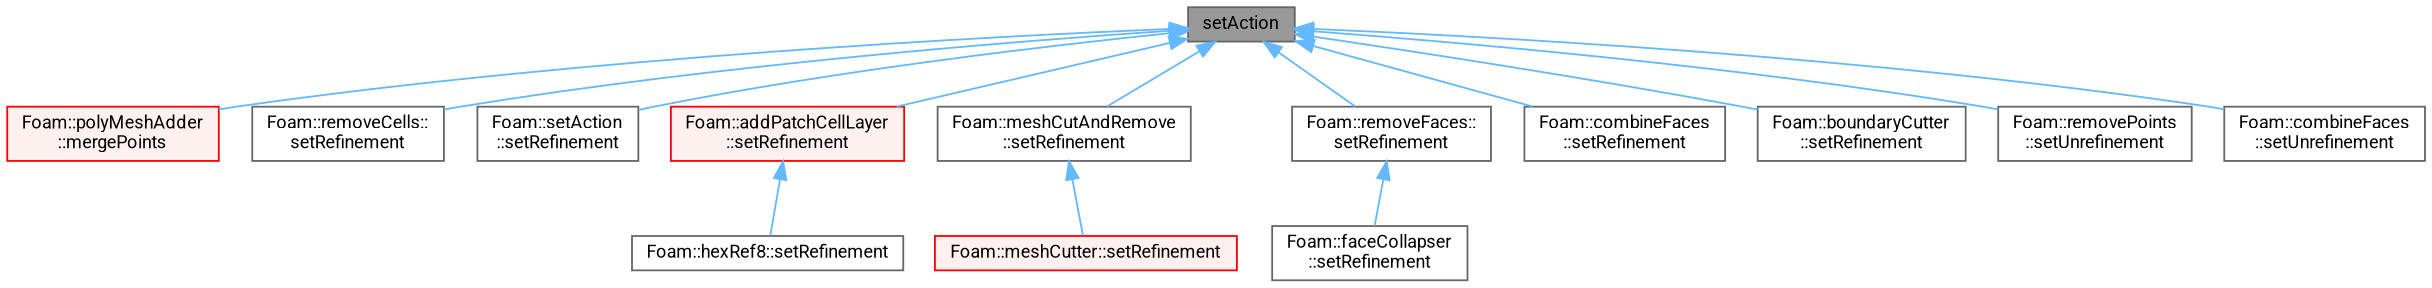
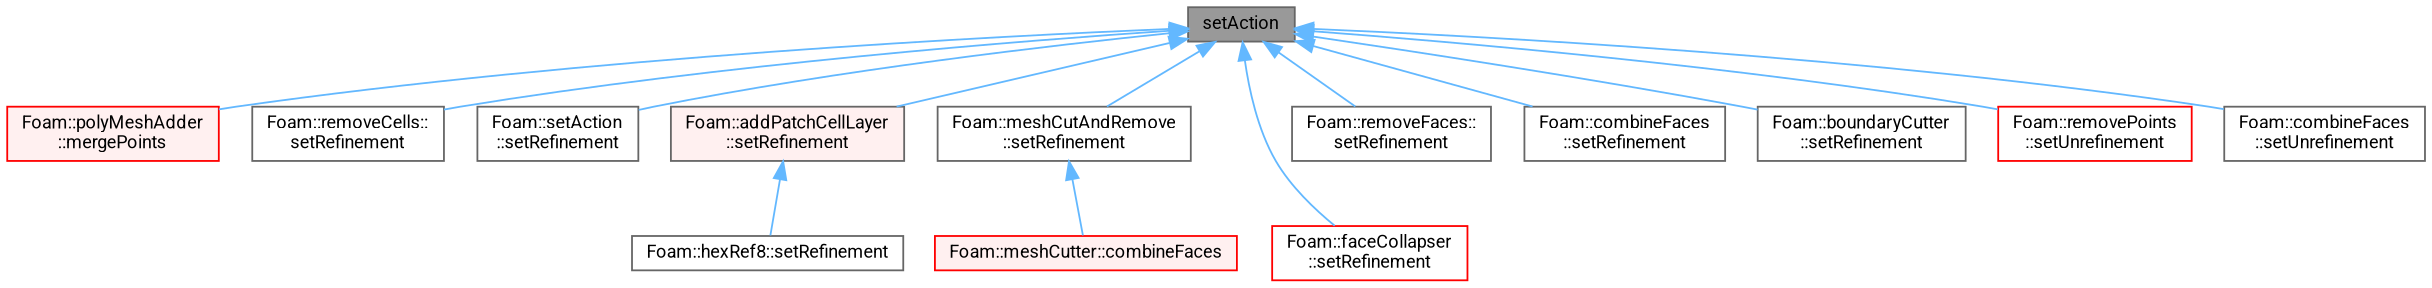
(788, 134) -> (788, 134)
(2095, 134) -> (2095, 134)
(1379, 203) -> (1272, 153)
(1086, 253) -> (1086, 253)
(1370, 253) -> (1370, 253)
